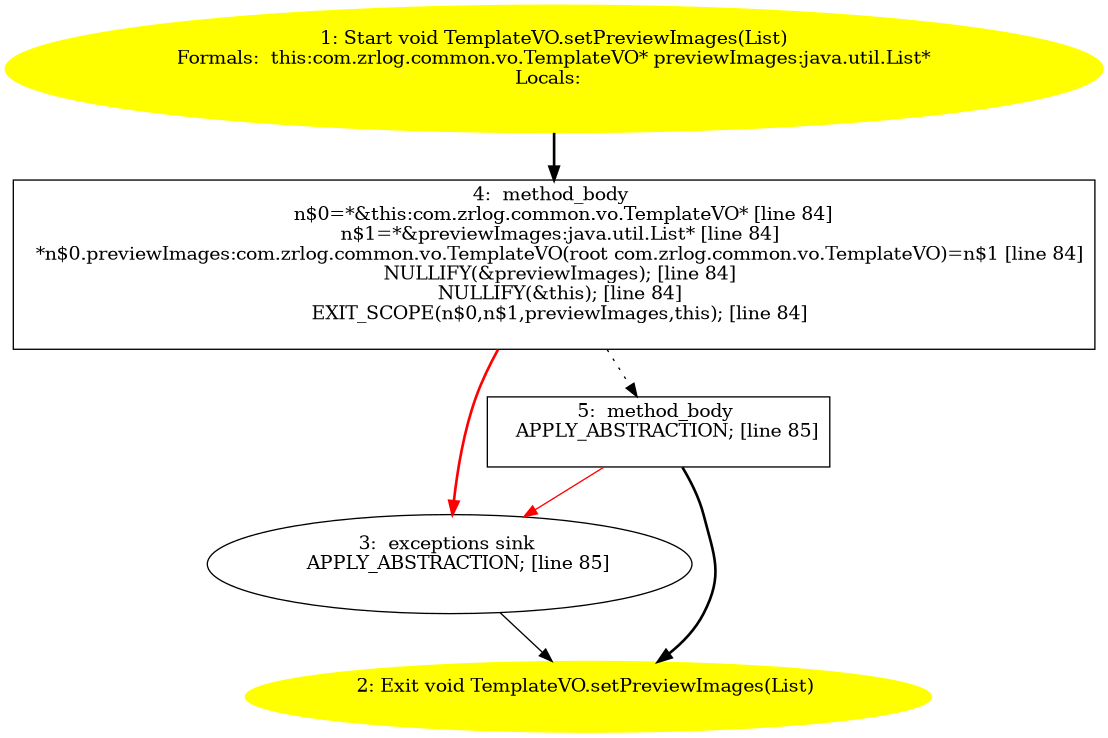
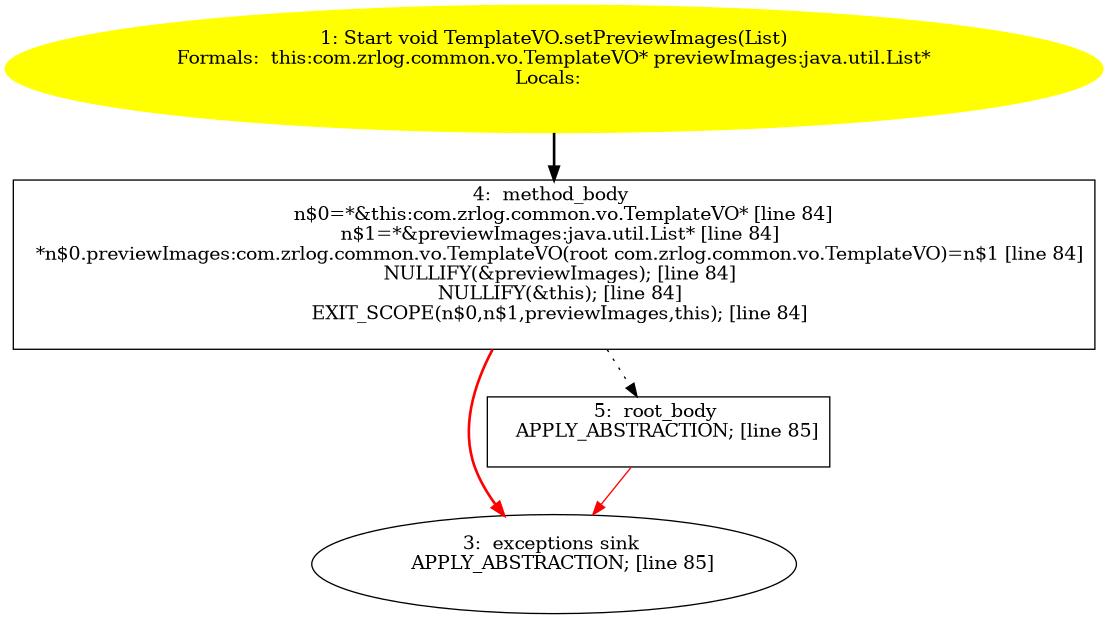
(659, 432) -> (659, 432)
(588, 697) -> none
